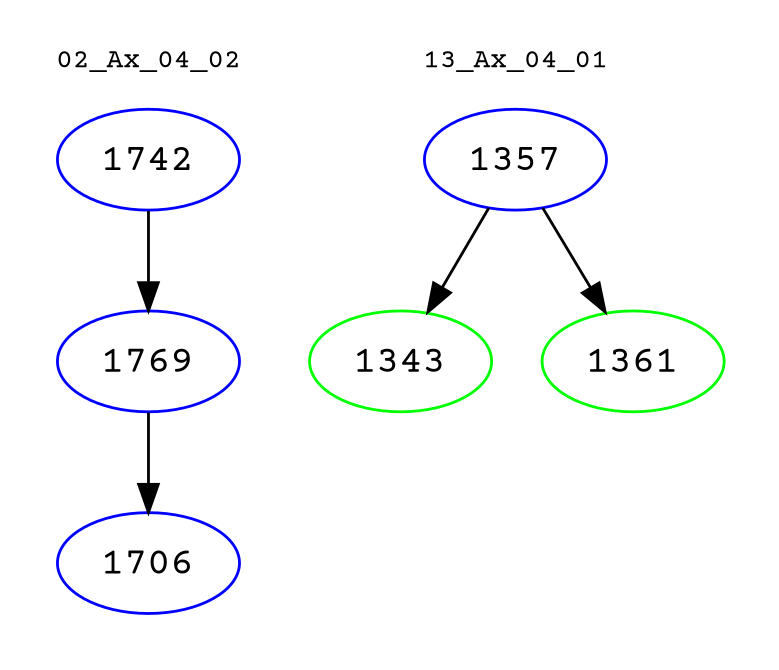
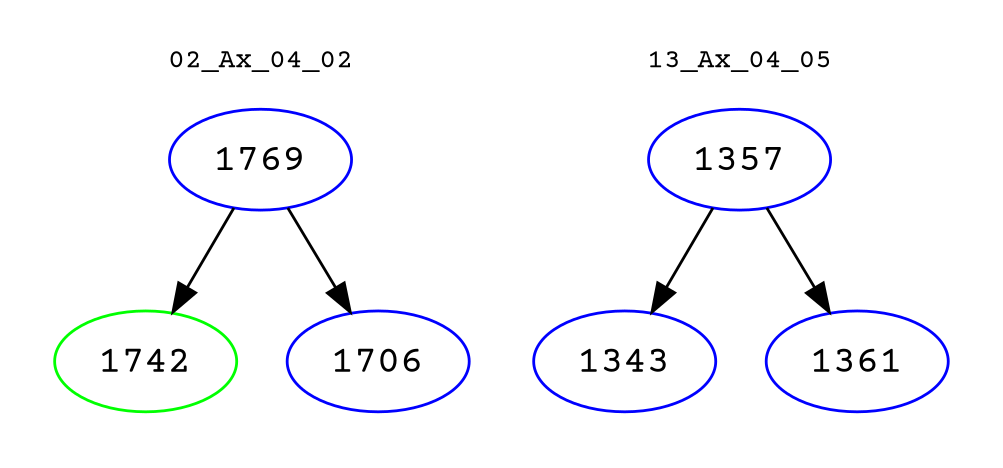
(517, 60) -> (741, 60)
(148, 160) -> (146, 361)
(148, 247) -> (211, 248)
(401, 361) -> (625, 361)
(633, 361) -> (857, 361)
